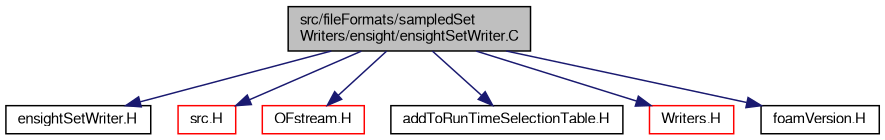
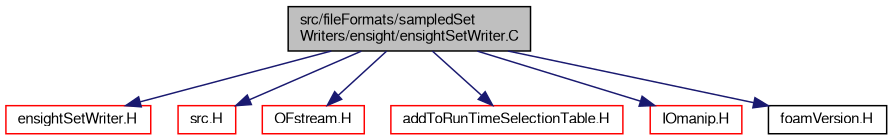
(78, 120) -> (78, 120)
(507, 120) -> (507, 120)
(692, 120) -> (696, 120)
